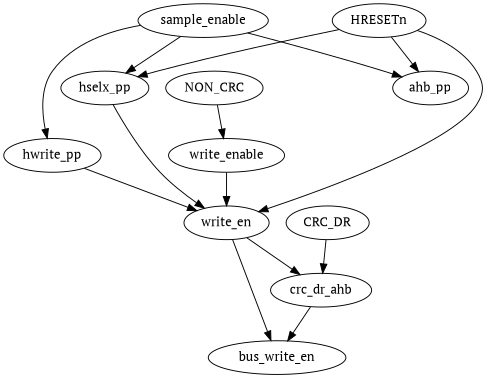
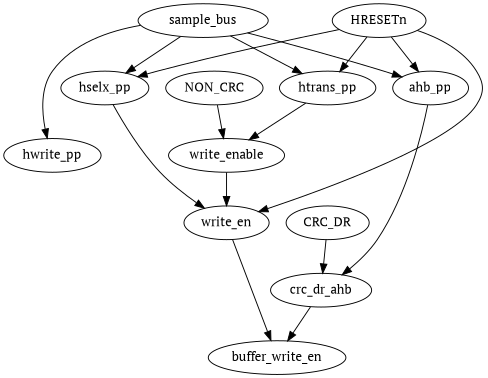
(203, 21) -> (203, 21)
none -> (328, 88)
(136, 188) -> none
(270, 254) -> (401, 194)
(277, 358) -> (277, 358)
